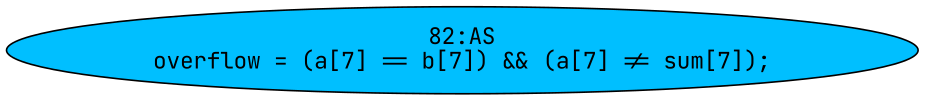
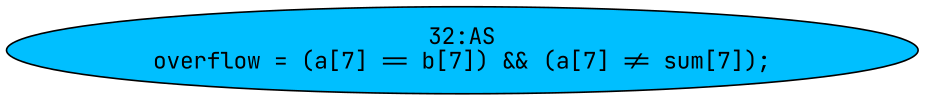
(462, 50) -> (462, 50)
